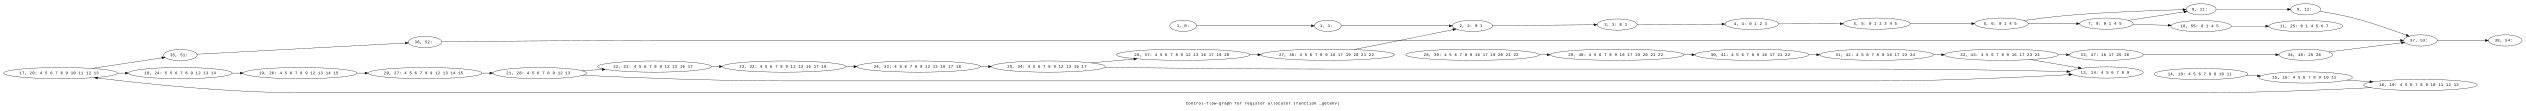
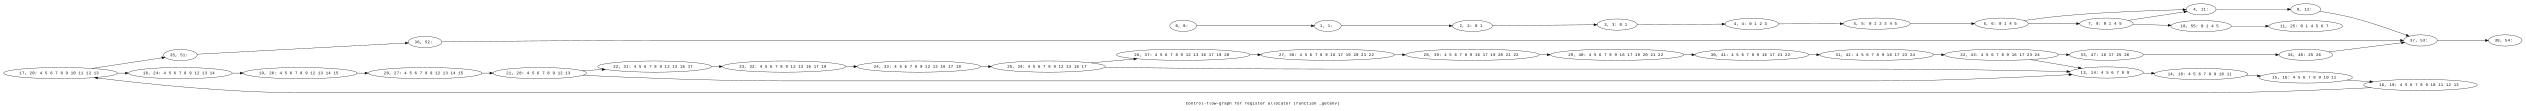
(2201, 9) -> (2201, 9)
(1183, 26) -> (1183, 26)
(1411, 38) -> (1399, 55)
(180, 73) -> (180, 73)
none -> (2147, 73)
